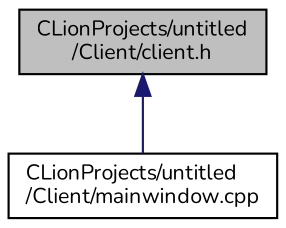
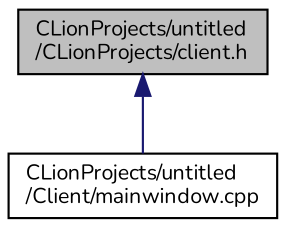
(143, 42) -> (143, 42)
